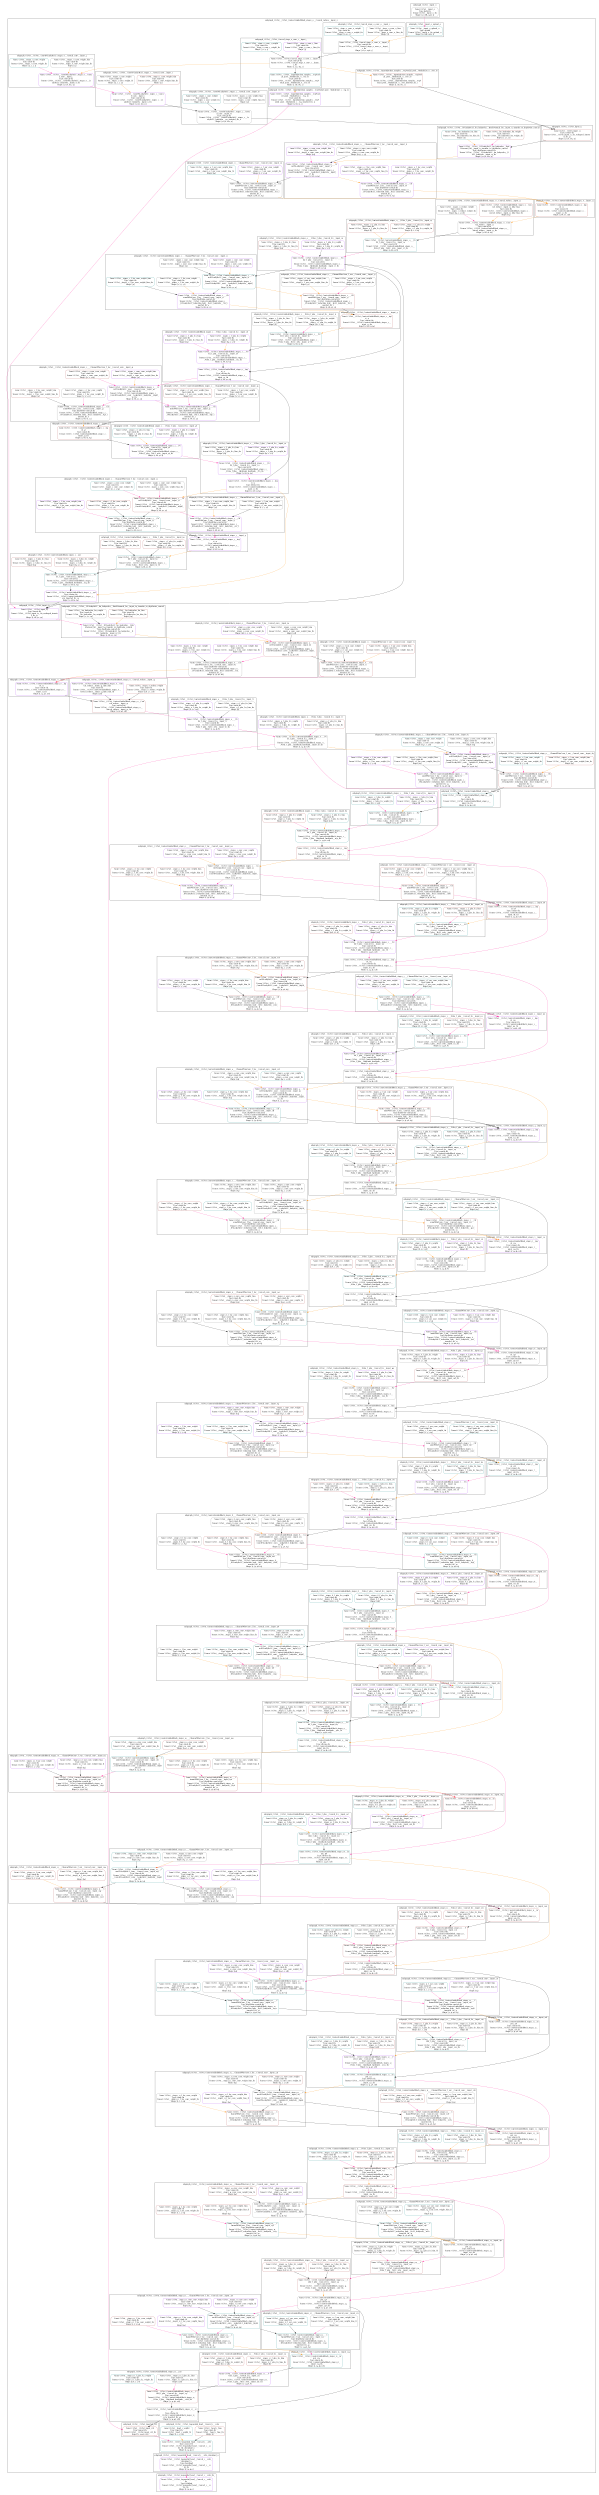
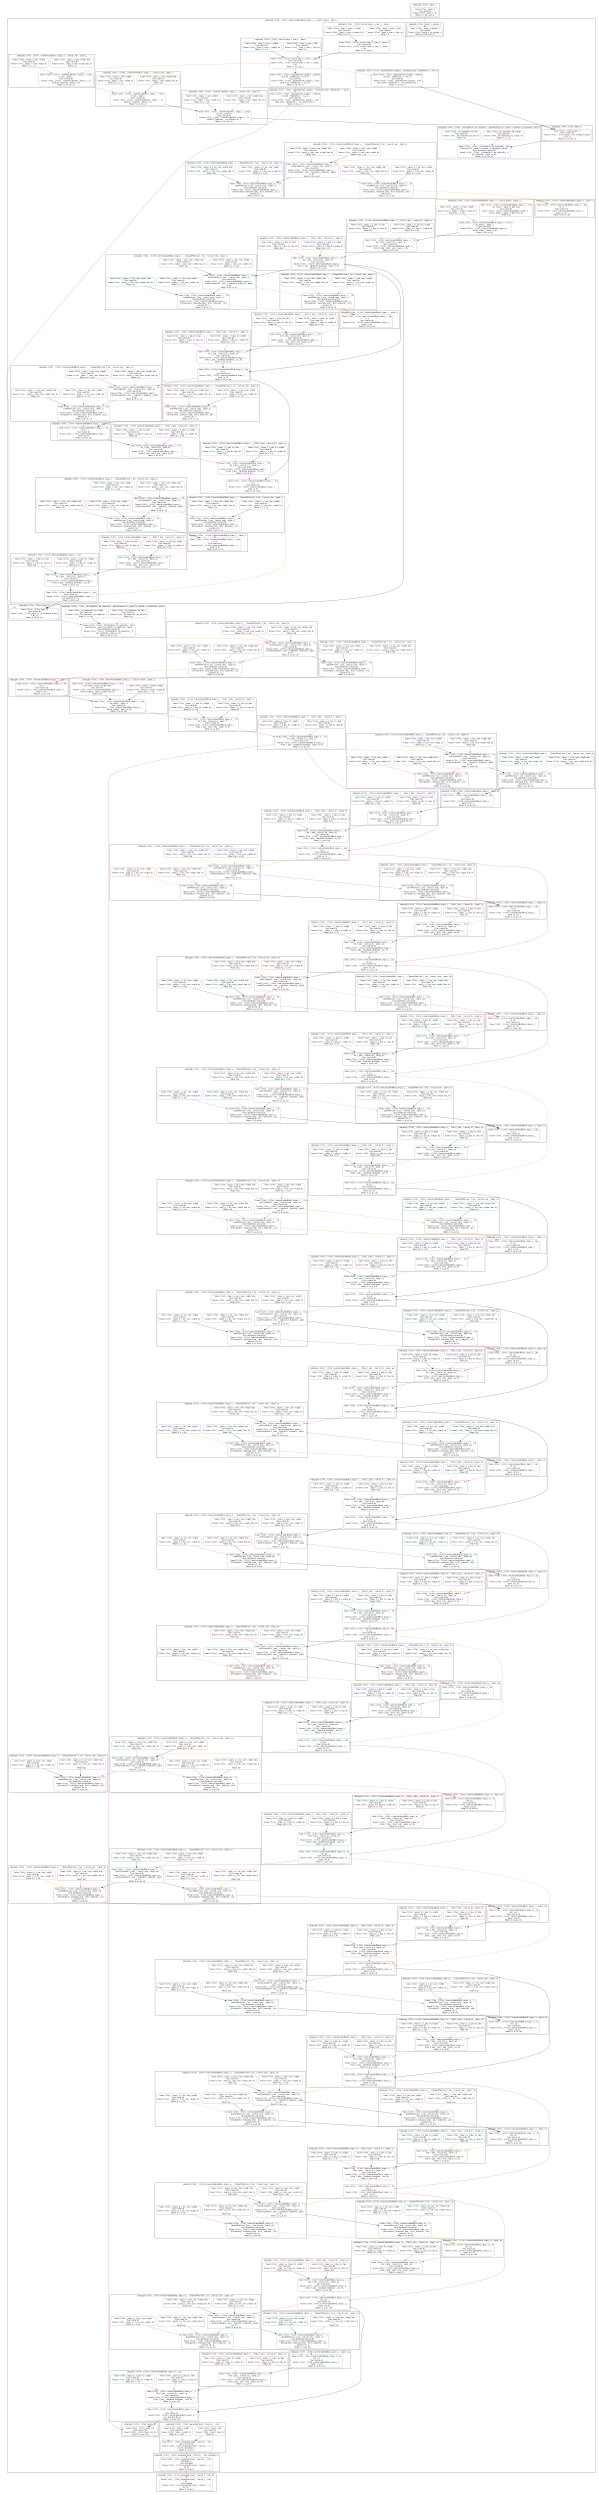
(140, 2424) -> (140, 2424)
